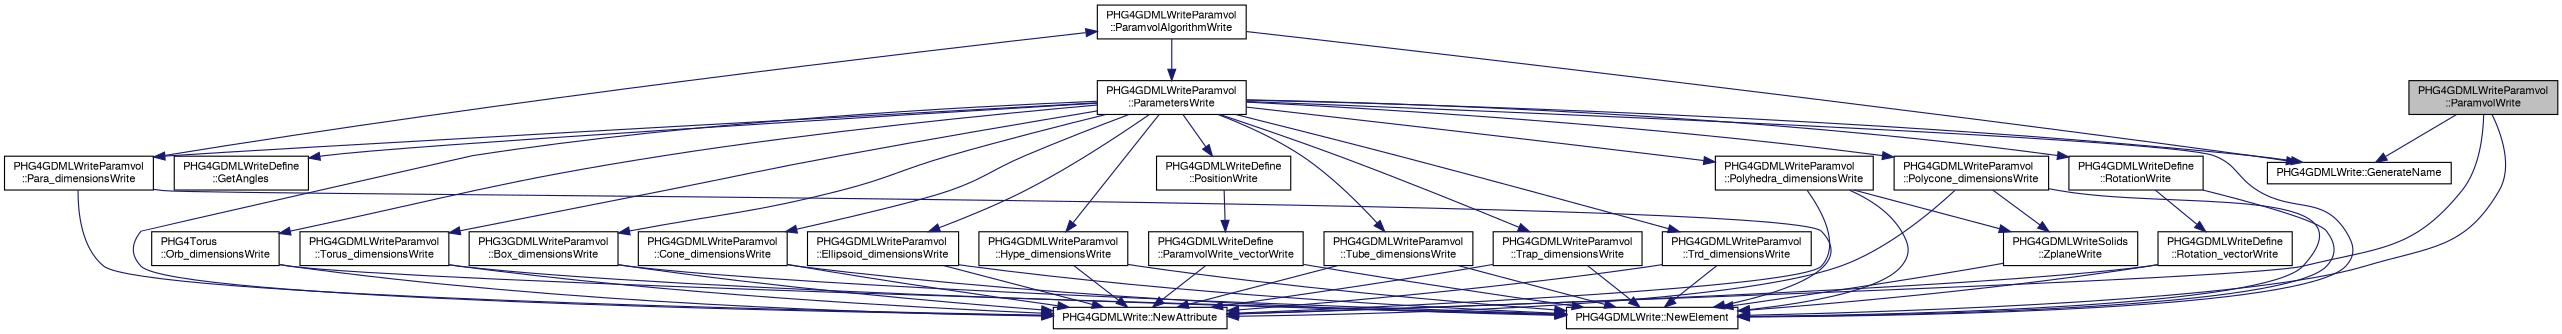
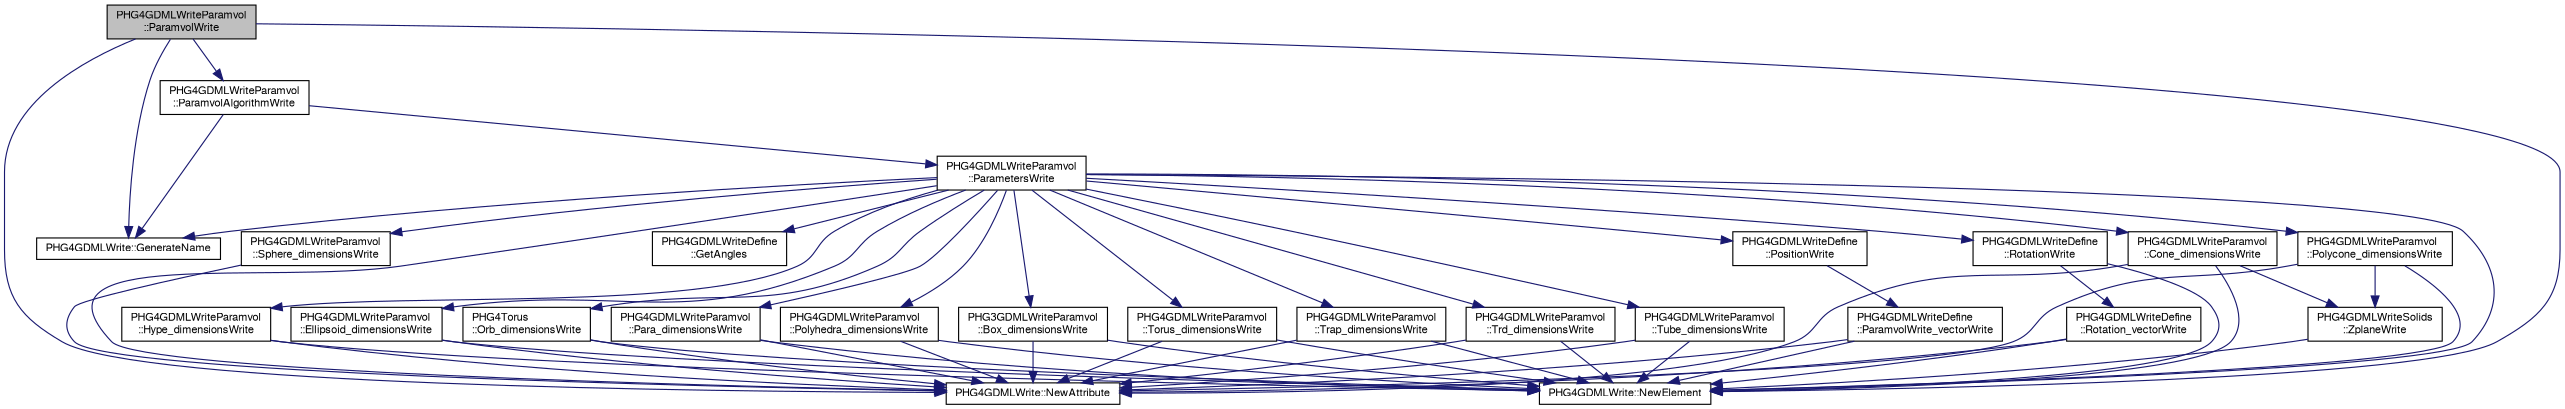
(619, 90) -> (205, 55)
(1923, 208) -> (2284, 284)
none -> (316, 249)
